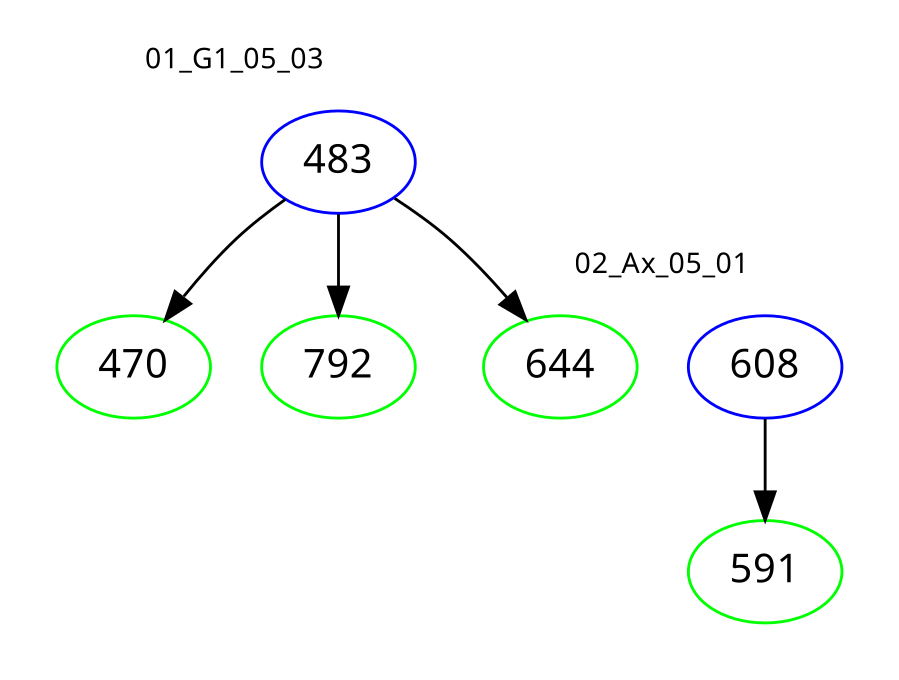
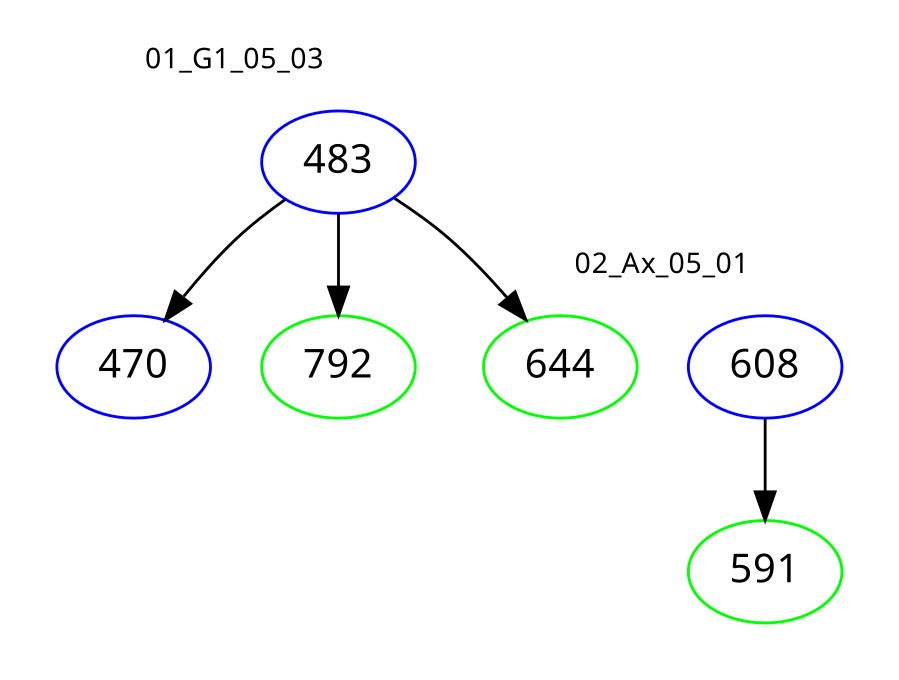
(134, 367) -> (134, 367)
